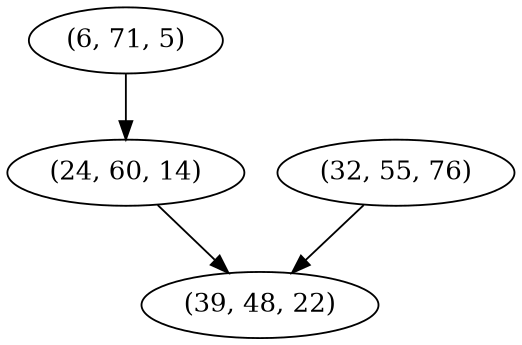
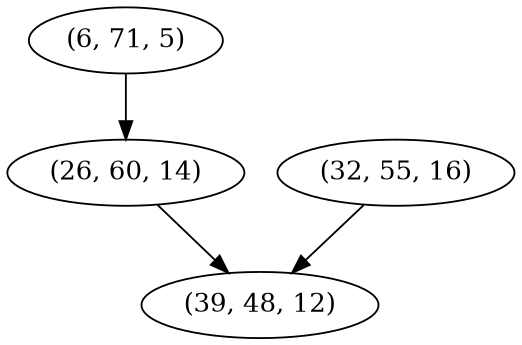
(126, 173) -> (126, 173)
(396, 173) -> (396, 173)
(260, 305) -> (260, 305)
